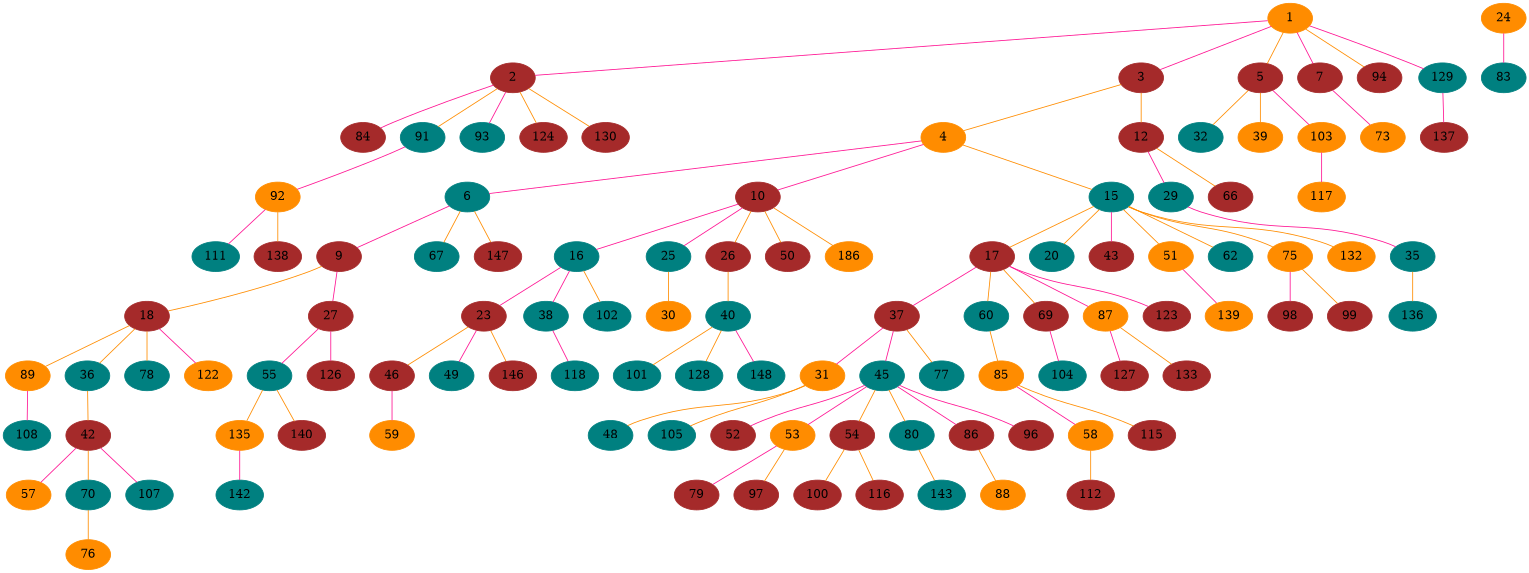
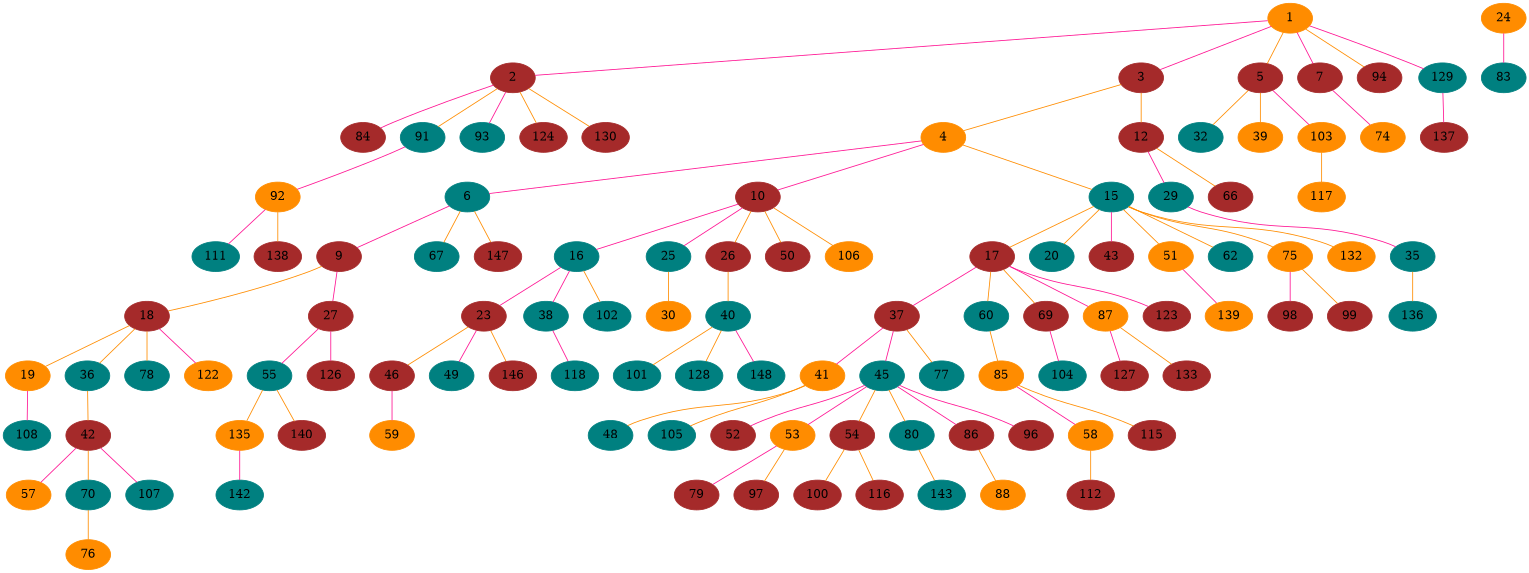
(1383, 137) -> (1383, 137)
(1322, 167) -> (1322, 167)
(849, 257) -> (849, 257)
(28, 376) -> (28, 376)
(822, 376) -> (822, 376)
